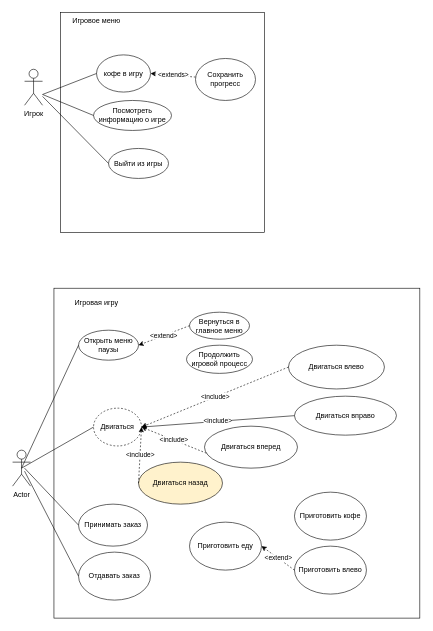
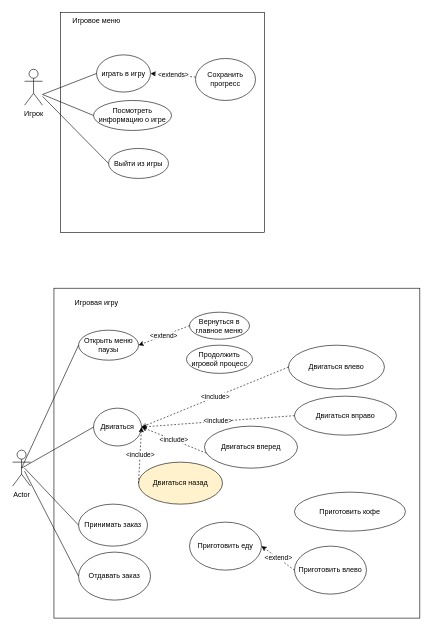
(123, 74) -> (123, 74)
(263, 418) -> (263, 418)
(149, 424) -> (148, 424)
(117, 427) -> (117, 427)
(330, 516) -> (350, 512)
